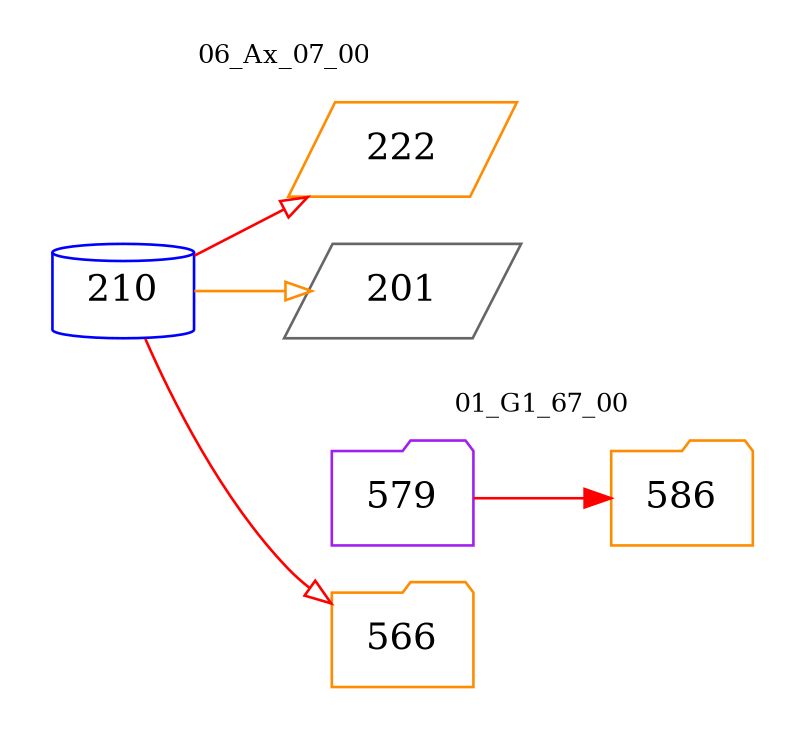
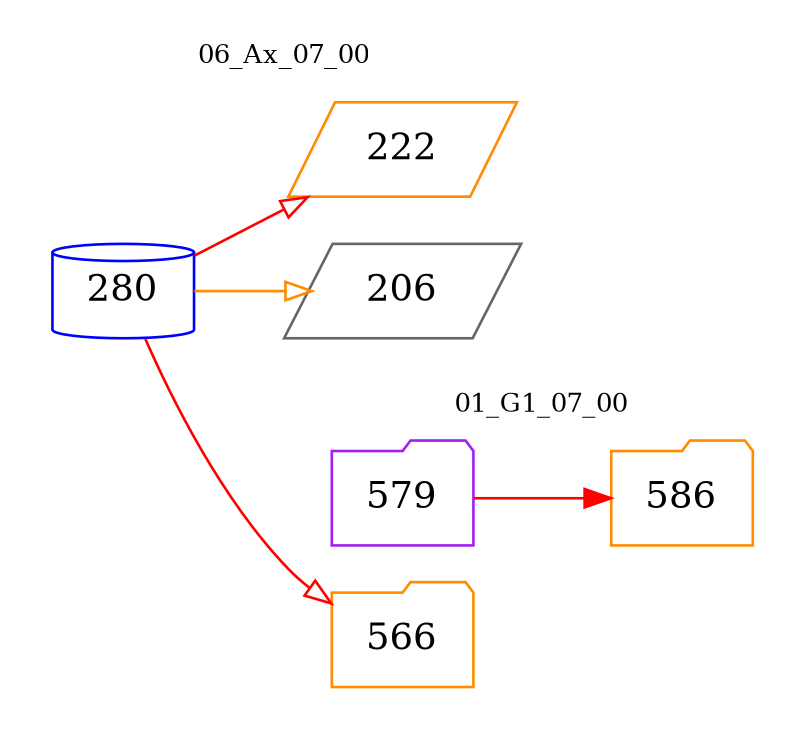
(123, 291) -> (123, 291)
(403, 291) -> (403, 291)
(542, 405) -> (542, 405)
